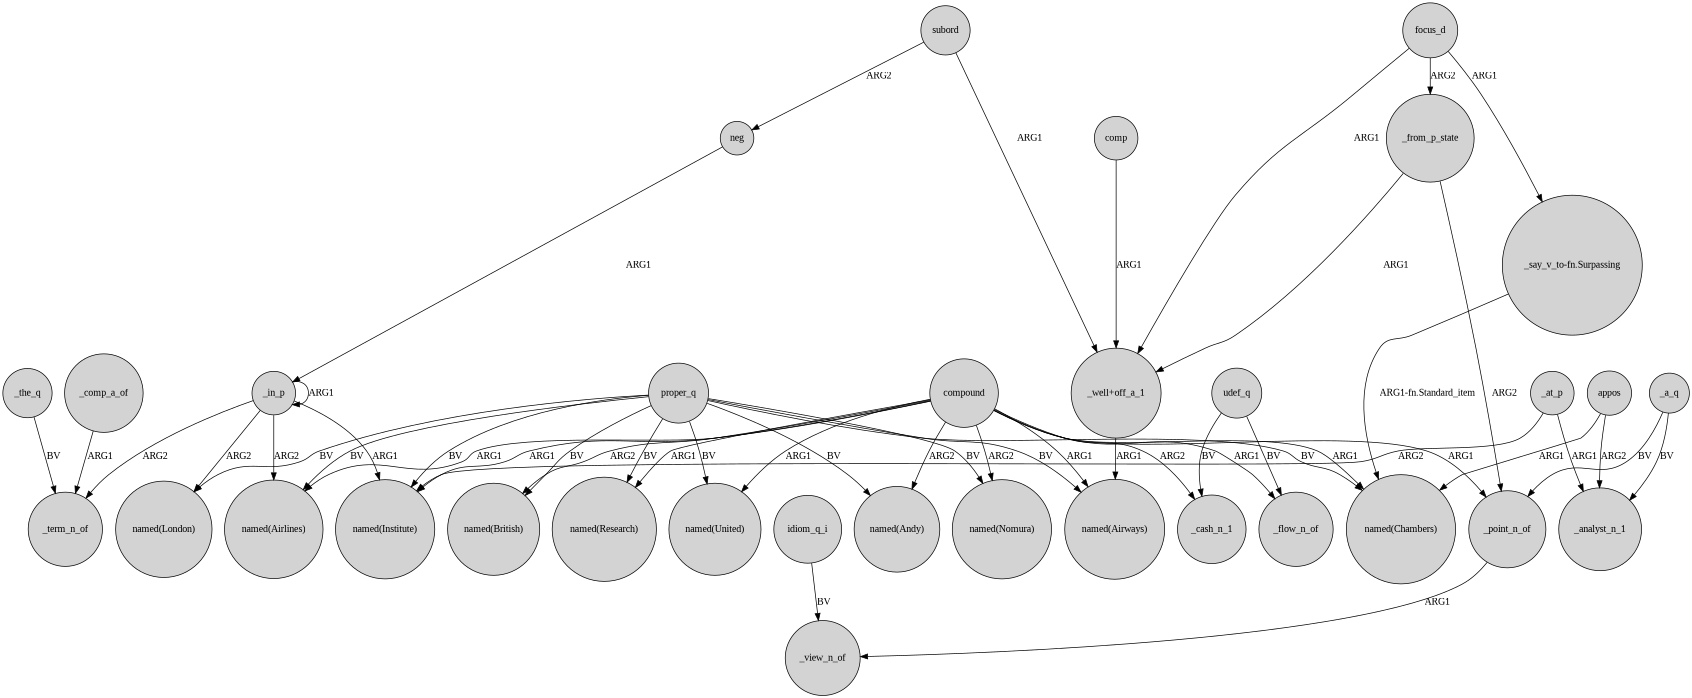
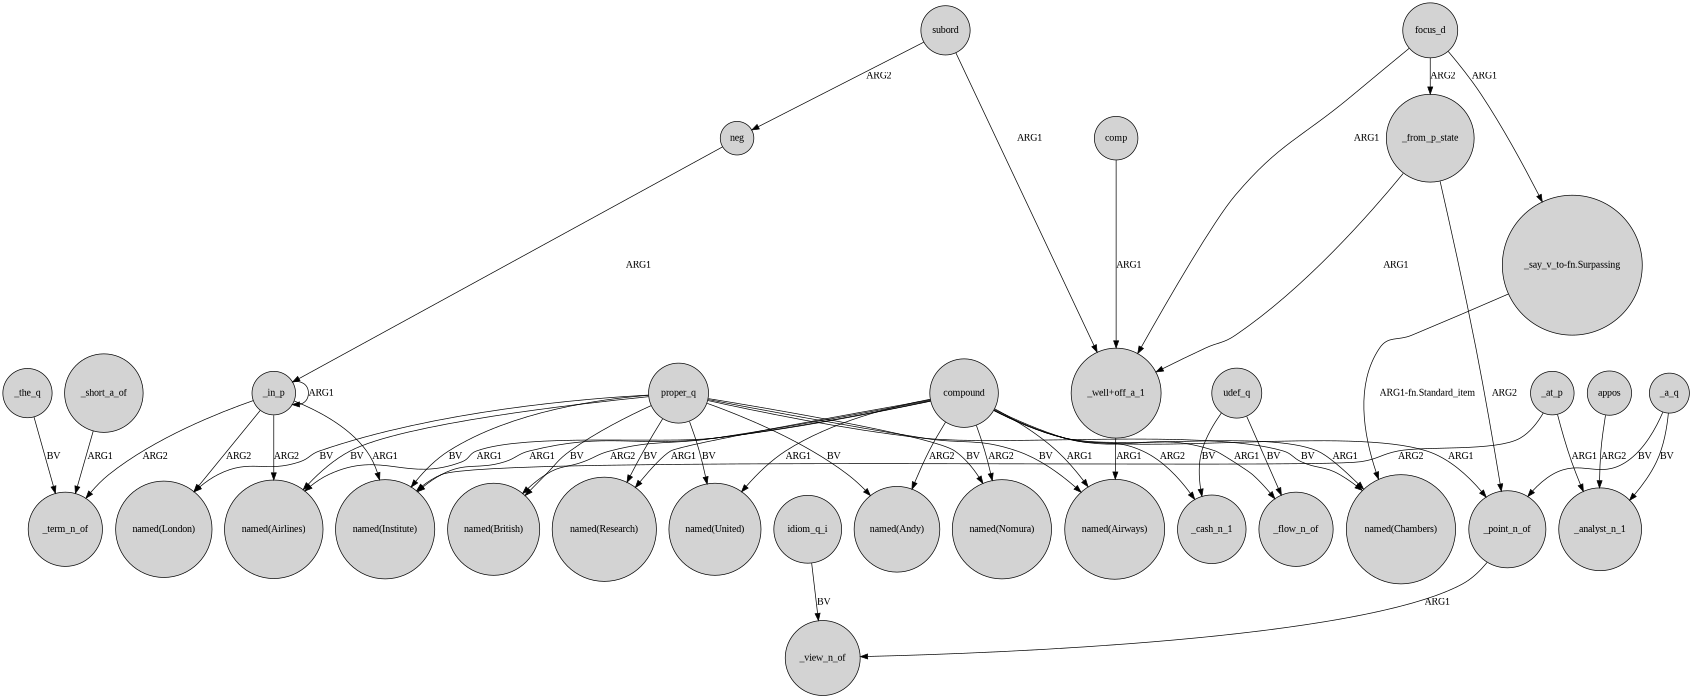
(104, 393) -> (104, 393)
(1527, 455) -> none
